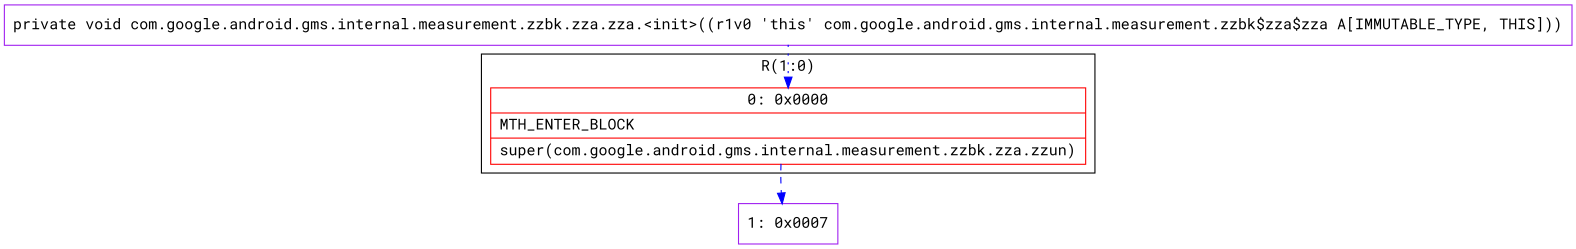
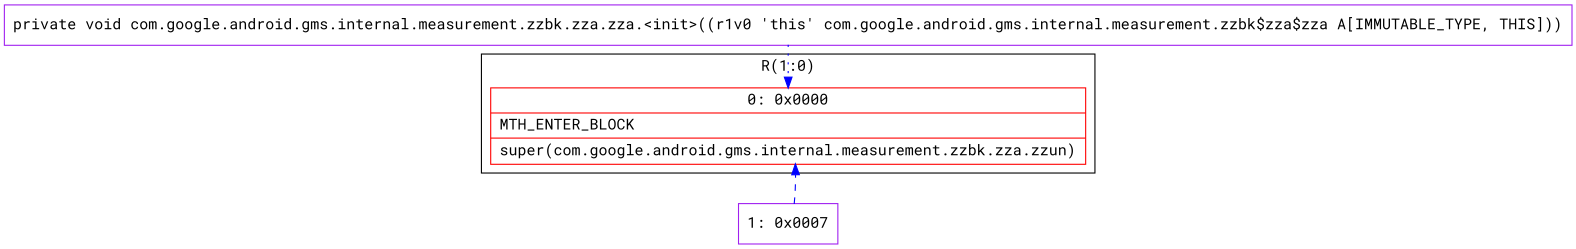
(781, 180) -> (795, 189)
